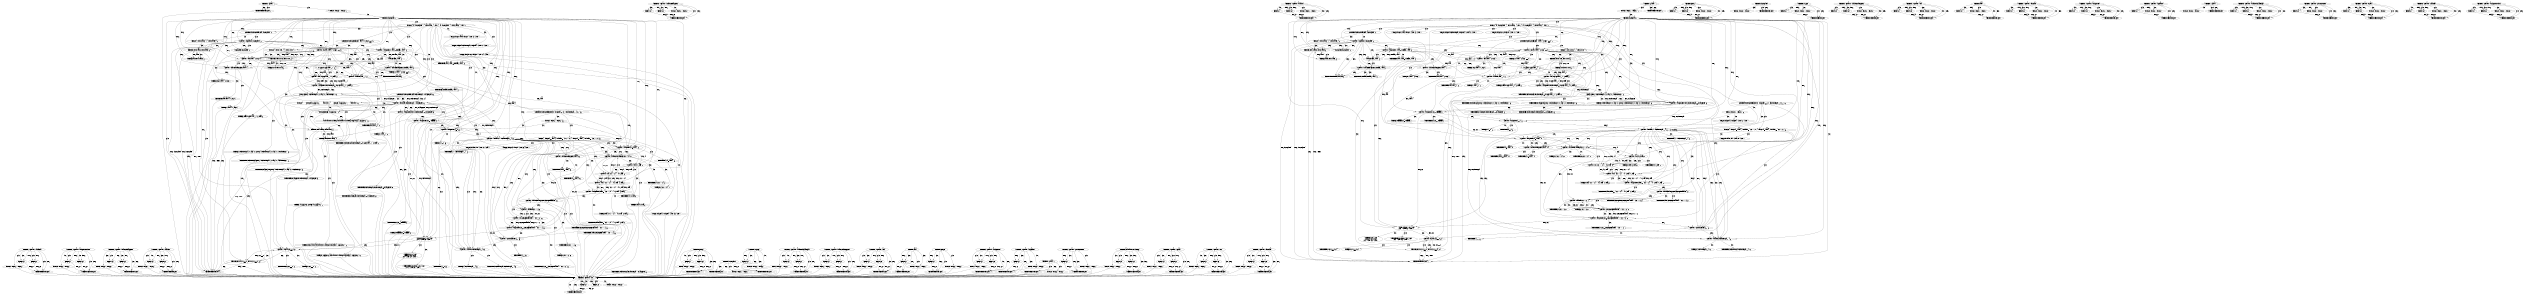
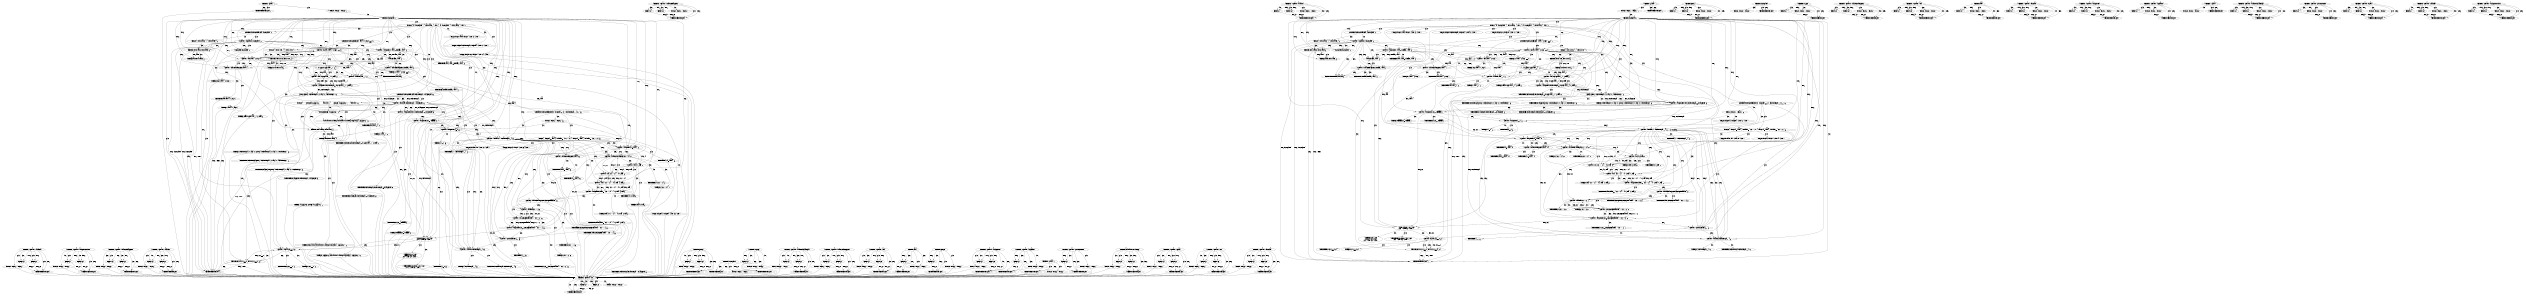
(423, 99) -> (423, 99)
(315, 110) -> (463, 115)
none -> (1771, 139)
